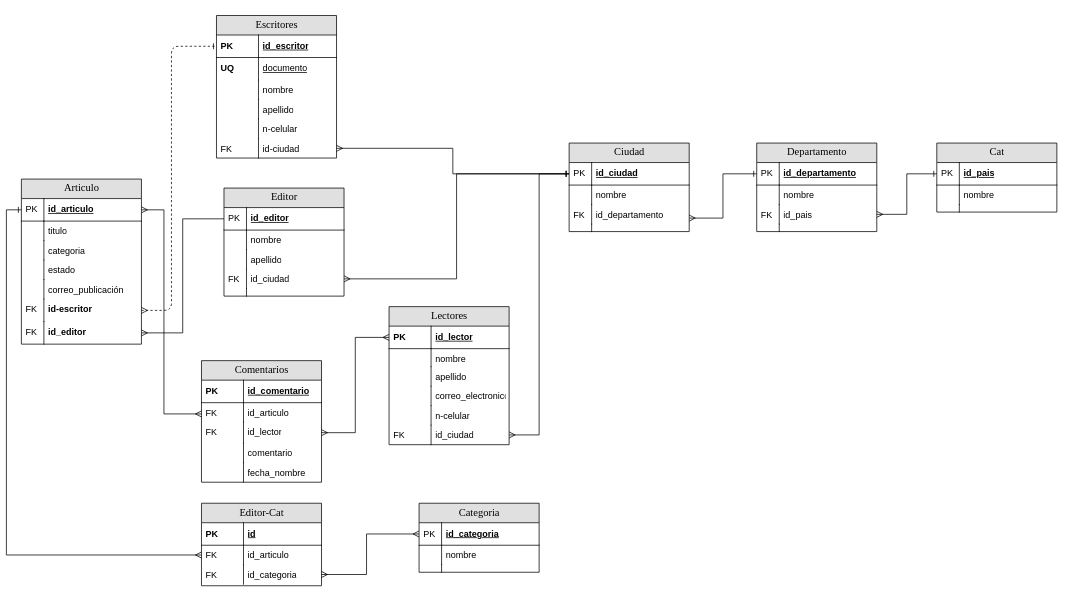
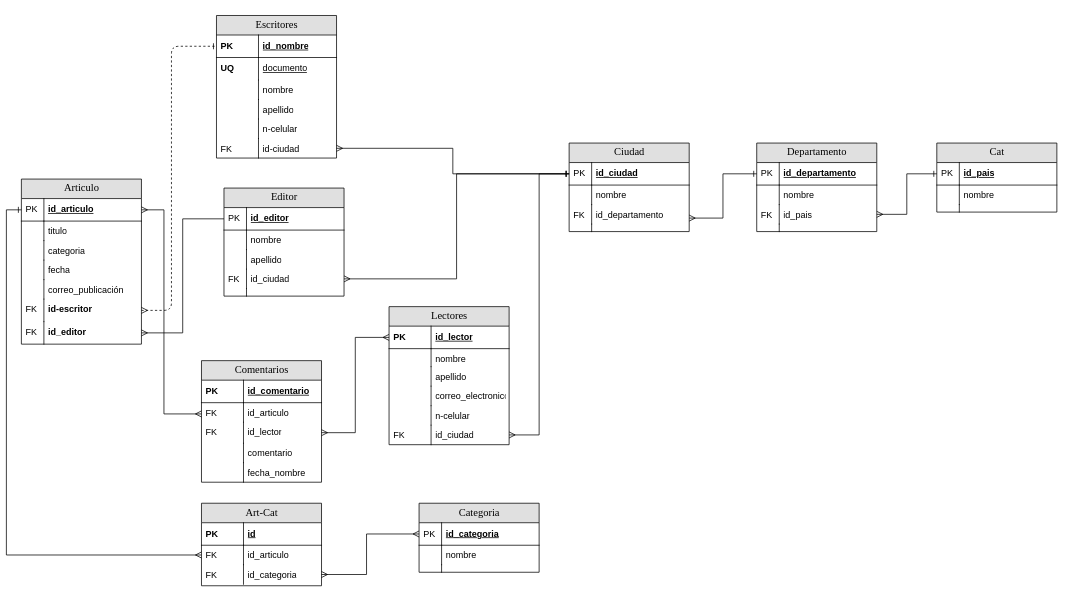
(288, 46) -> (284, 46)
(63, 271) -> (61, 271)
(262, 513) -> (262, 513)
